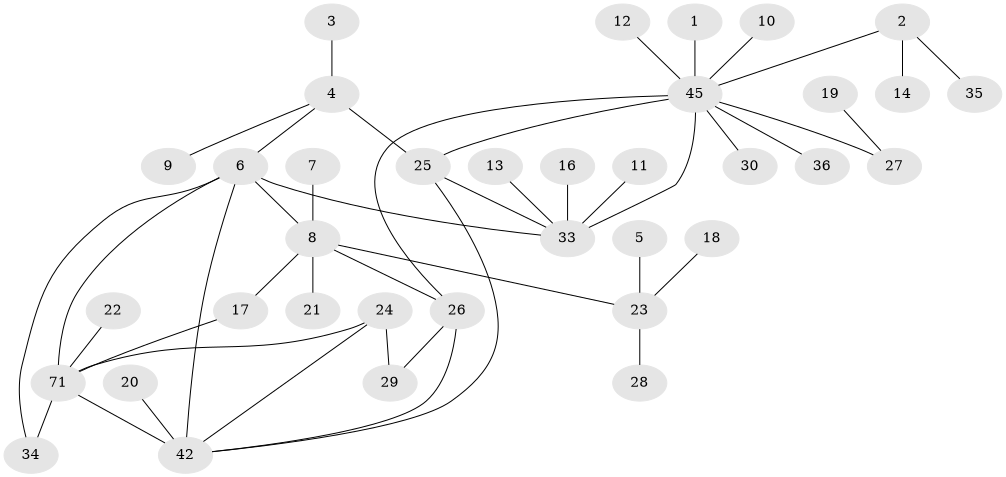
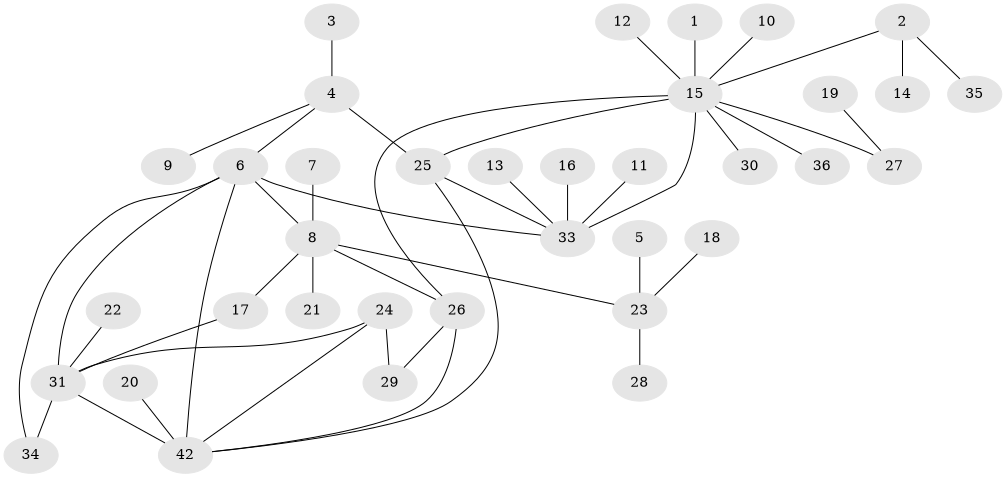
(695, 94) -> (695, 94)
(58, 383) -> (58, 383)
